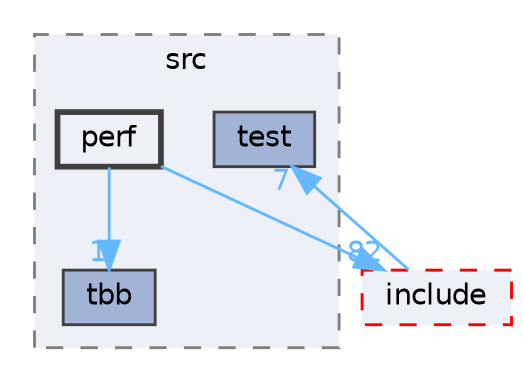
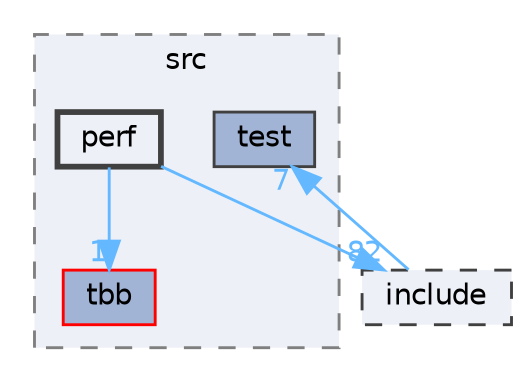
(109, 297) -> (109, 297)
(437, 297) -> (437, 297)
